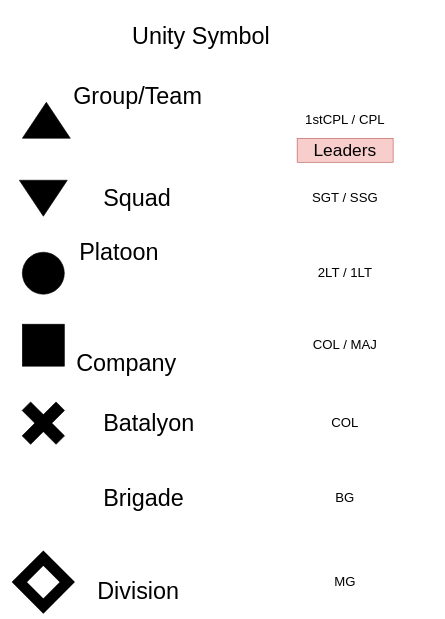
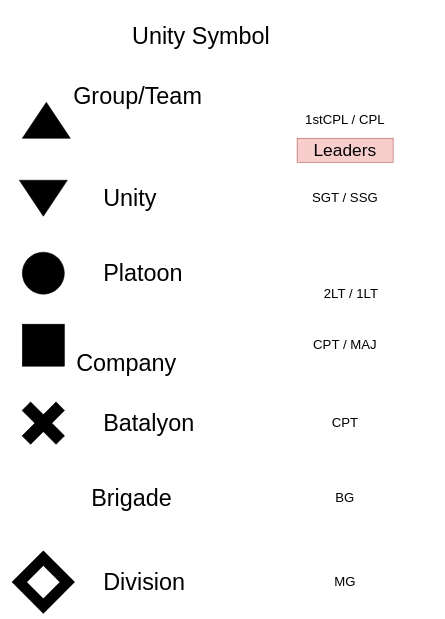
(114, 198) -> (113, 198)
(156, 252) -> (180, 273)
(345, 273) -> (351, 294)
(345, 345) -> (345, 345)
(345, 423) -> (345, 423)
(180, 498) -> (168, 498)
(174, 591) -> (180, 582)
